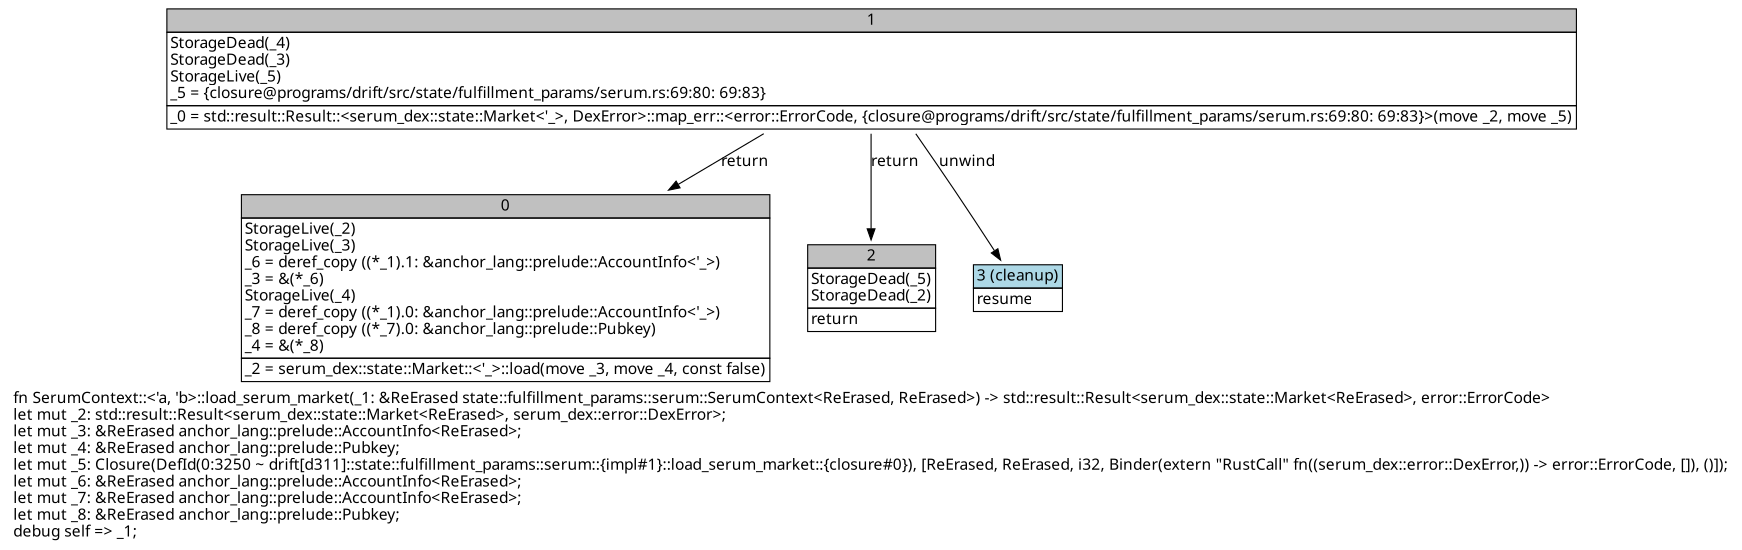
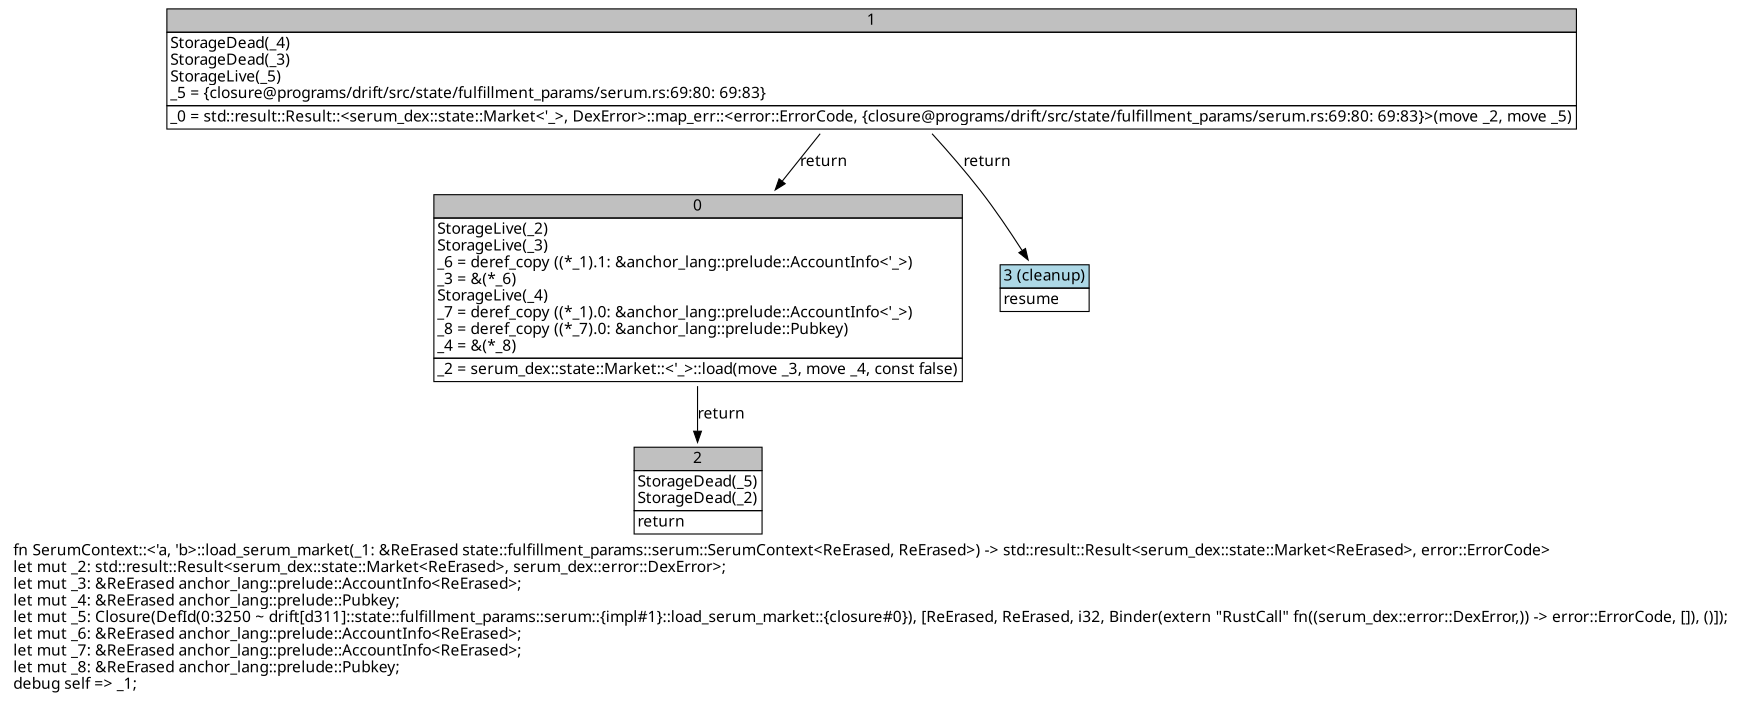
(967, 162) -> (987, 162)
(871, 181) -> (698, 409)
